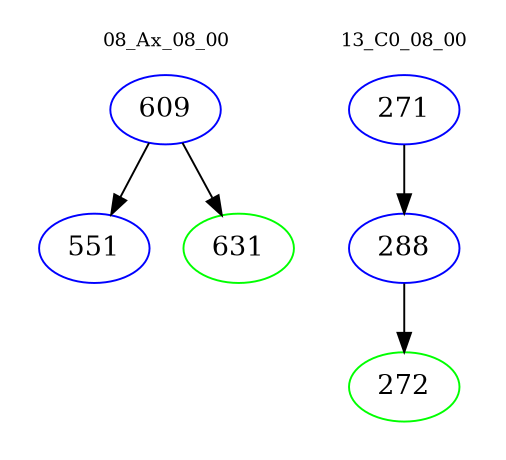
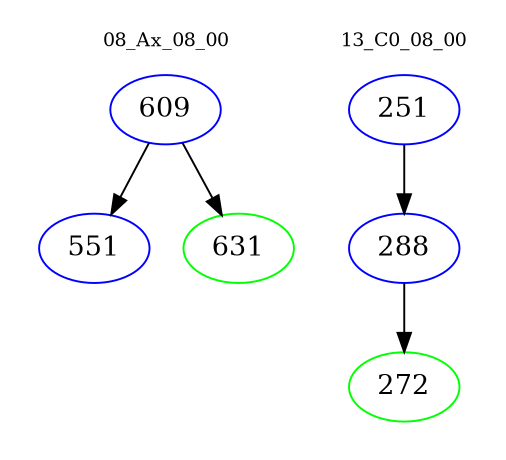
(404, 110) -> (404, 110)
